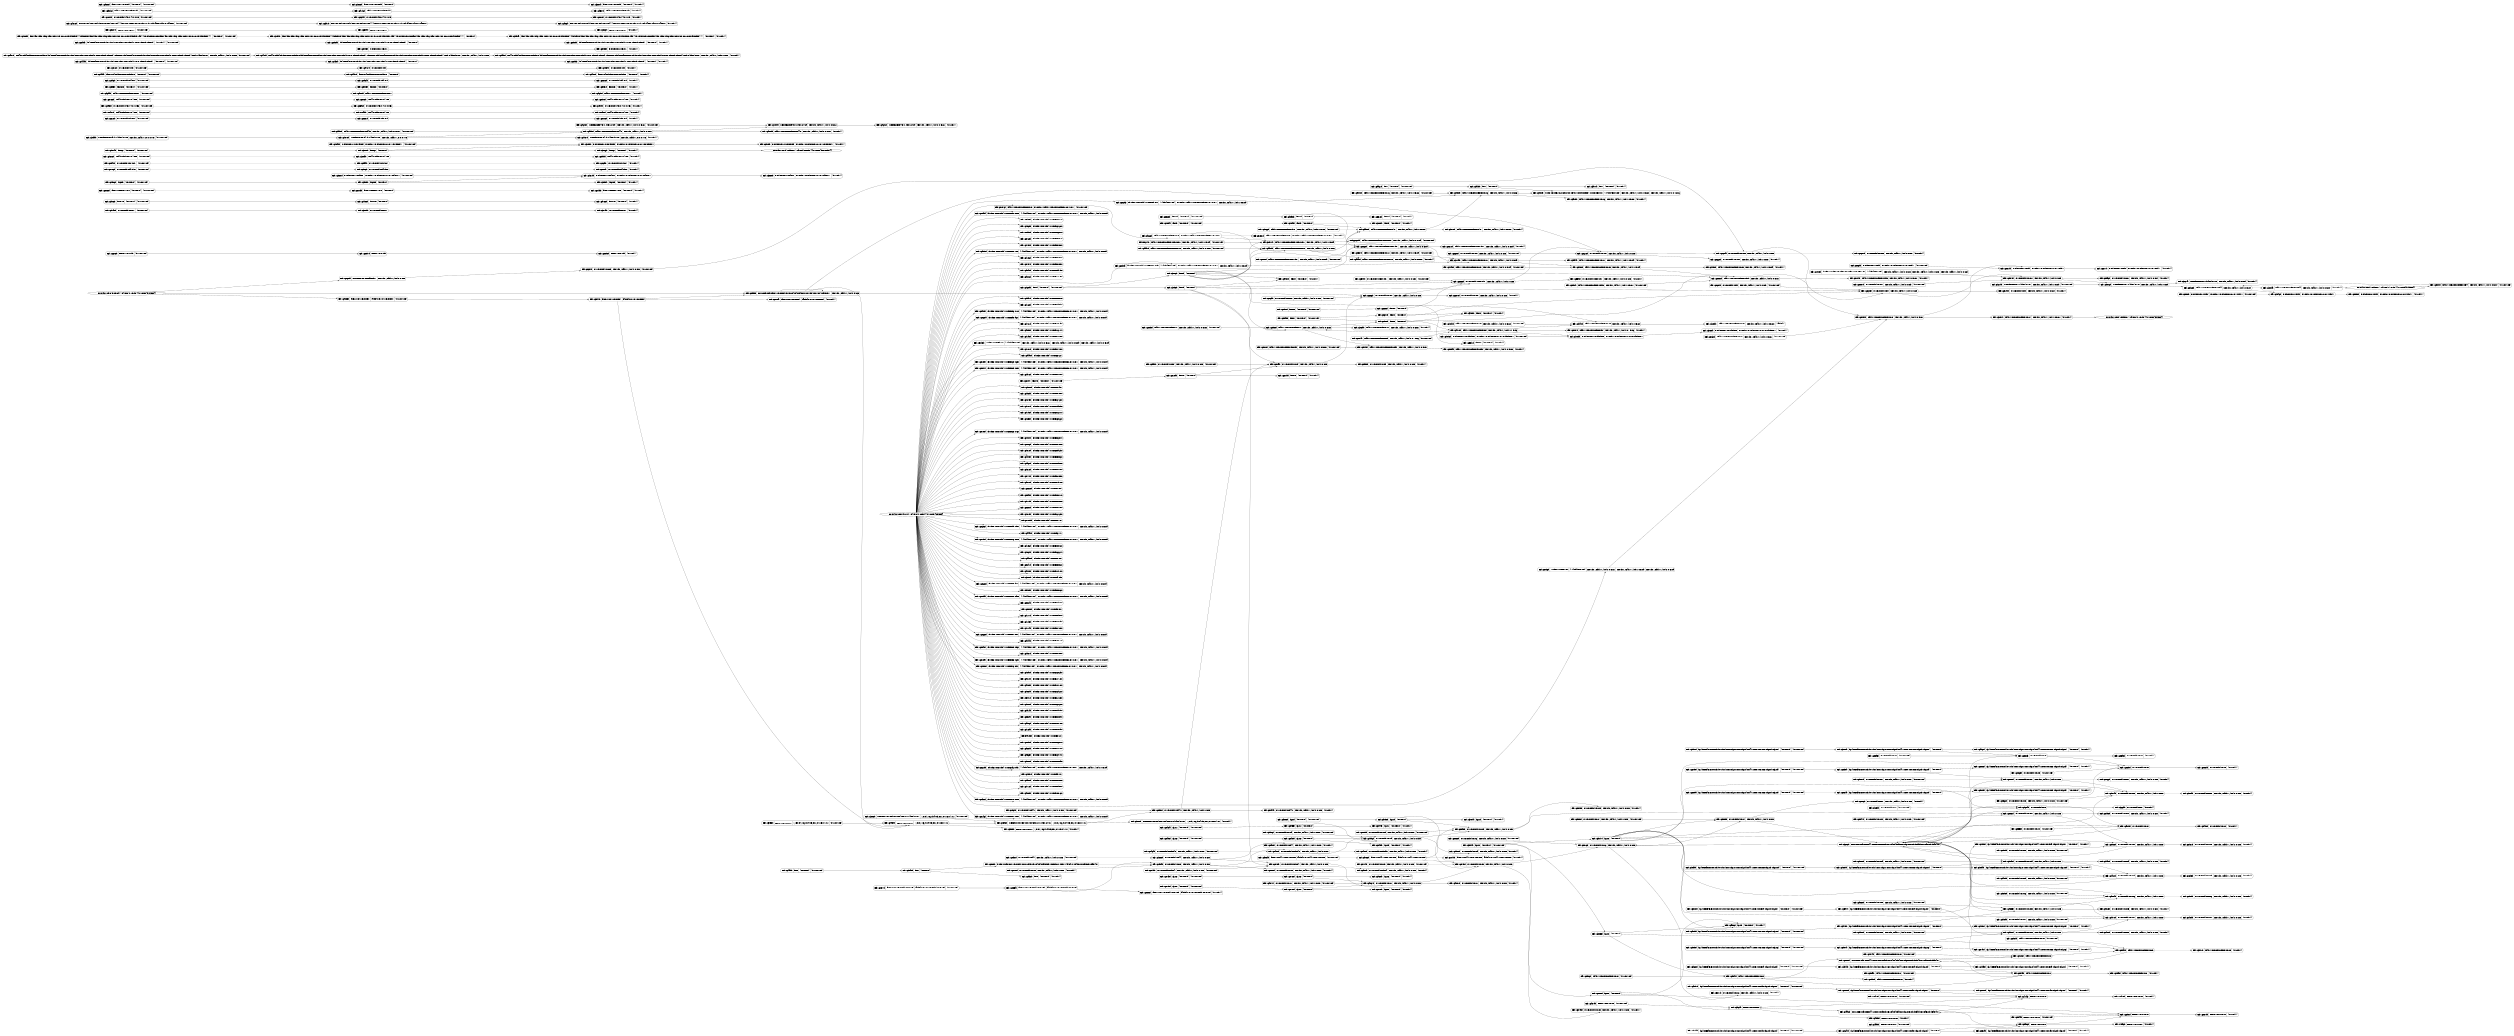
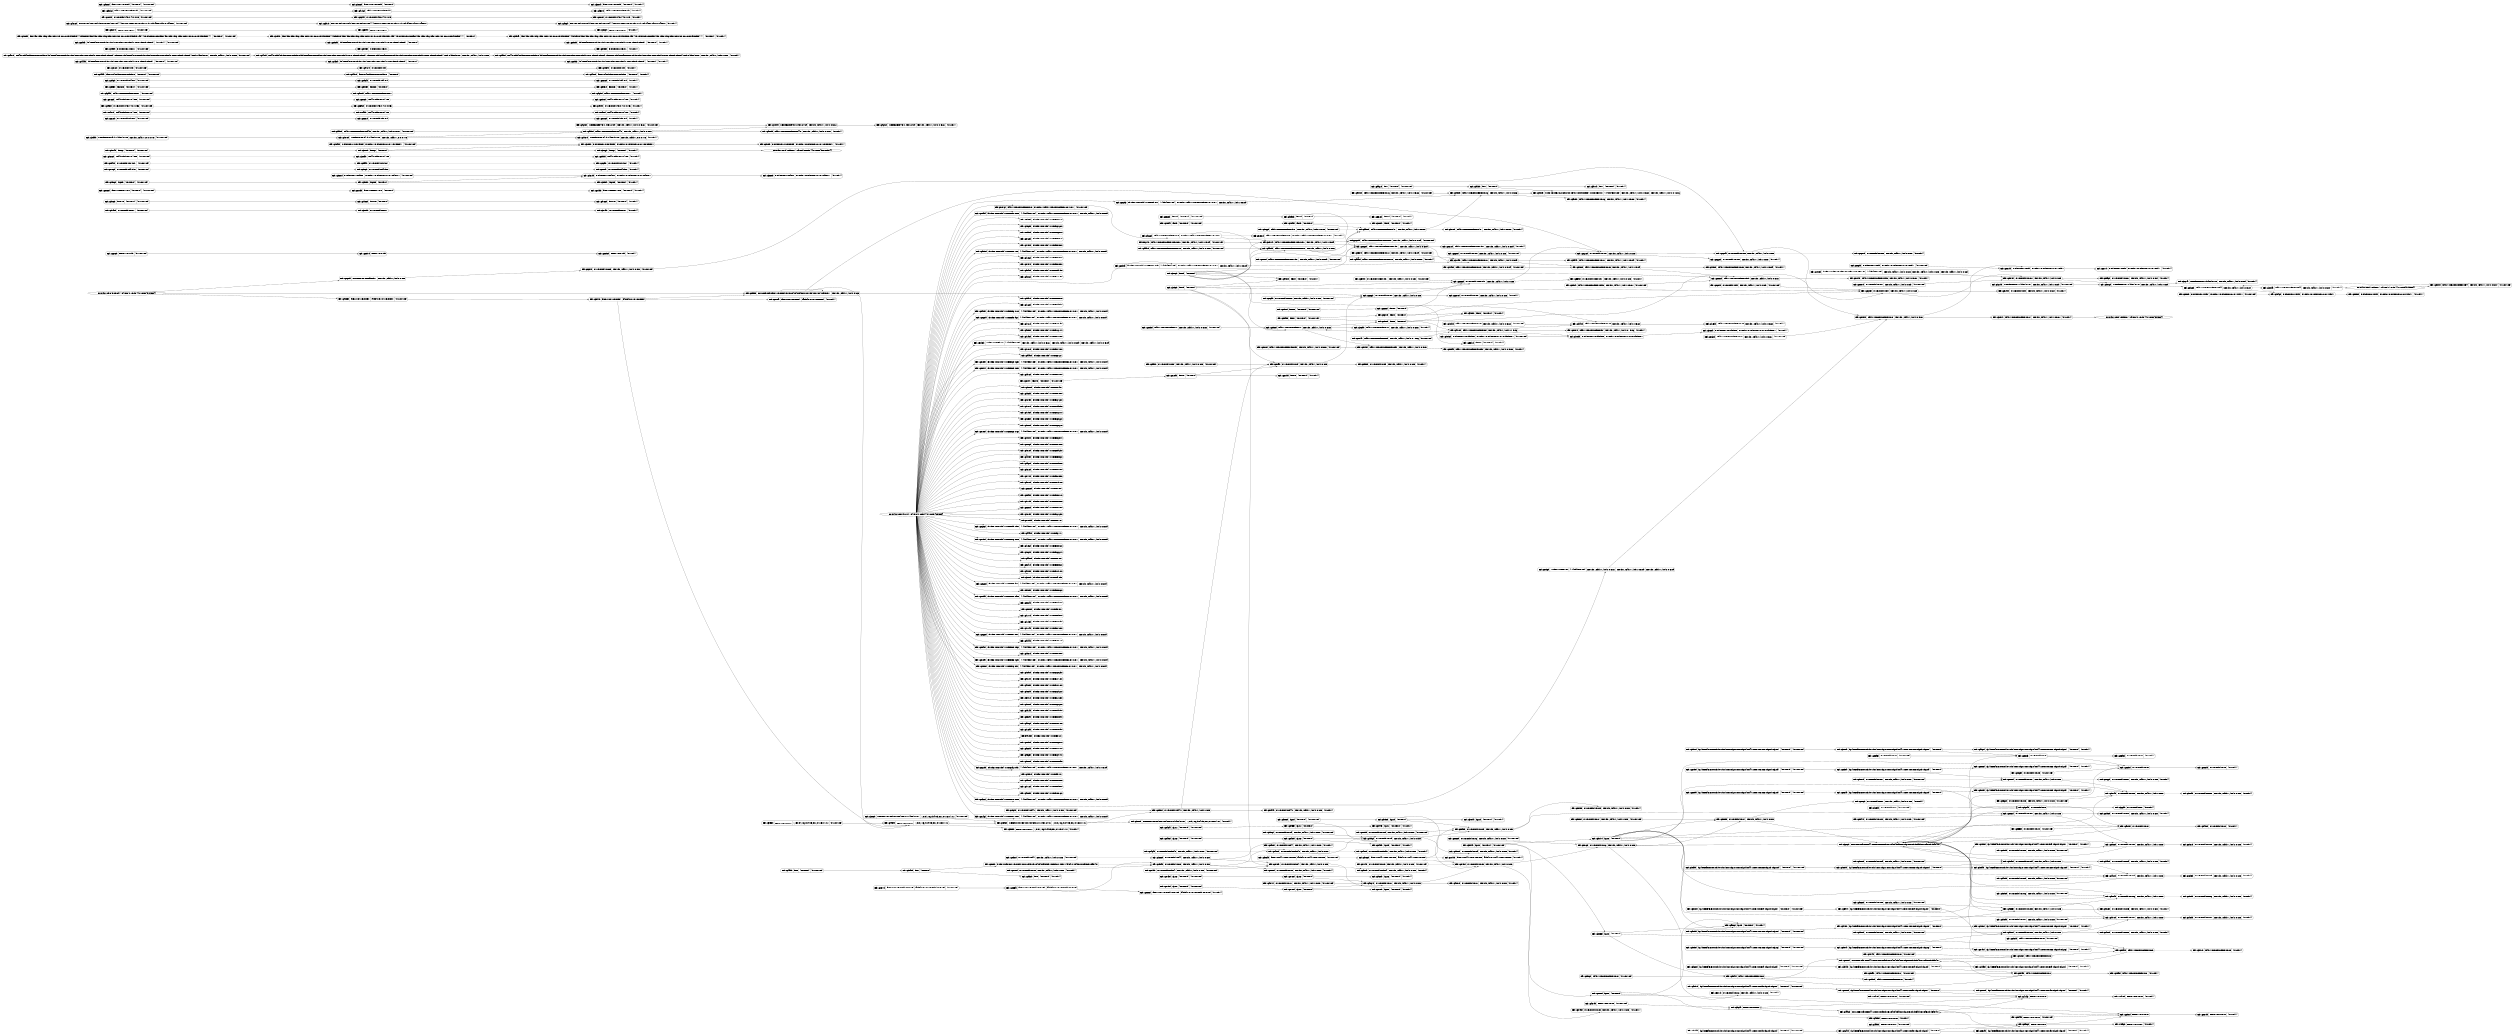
none -> (127, 49)
(1041, 288) -> none
(1780, 324) -> (1780, 324)
none -> (1041, 425)
